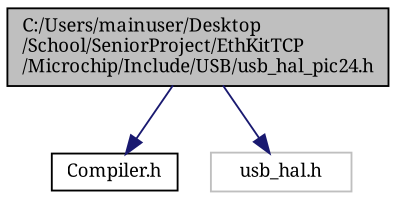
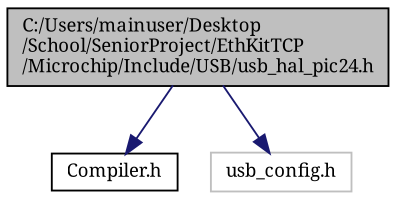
(281, 172) -> (281, 172)
